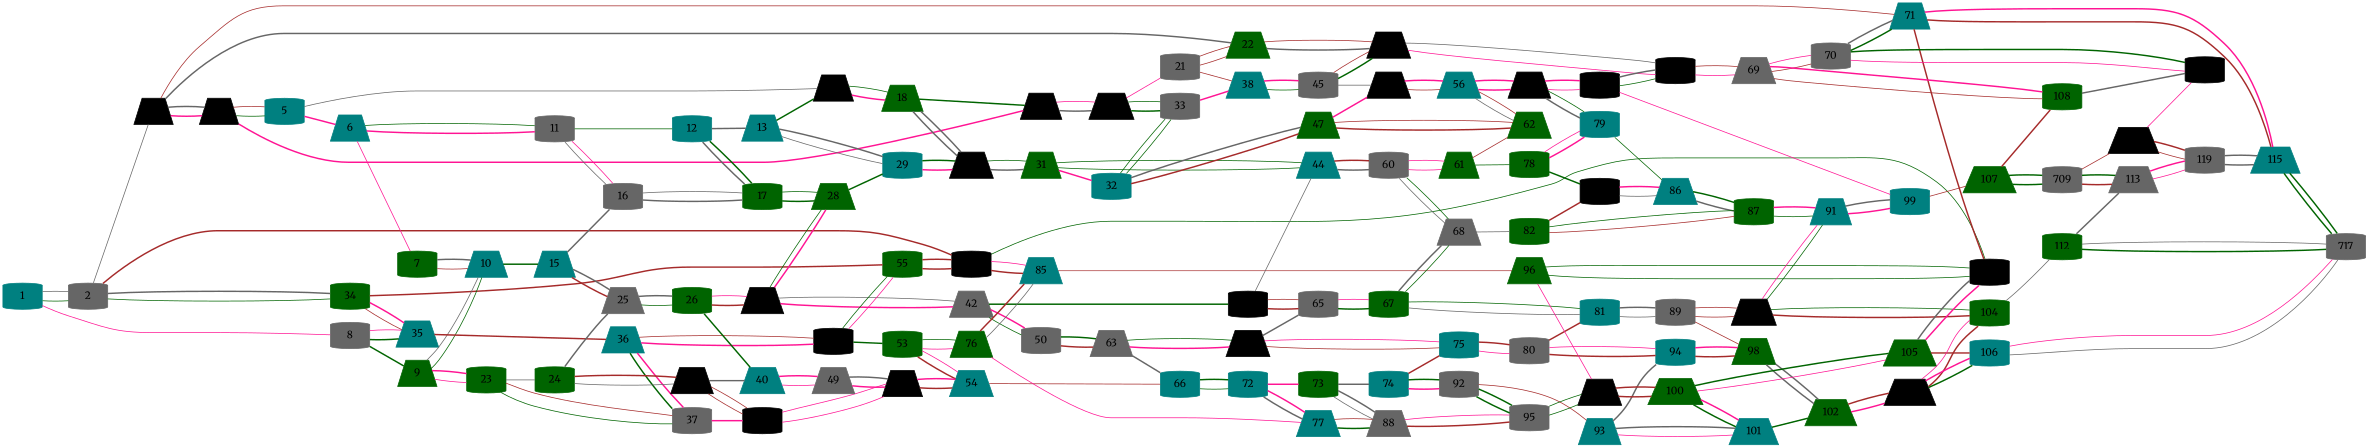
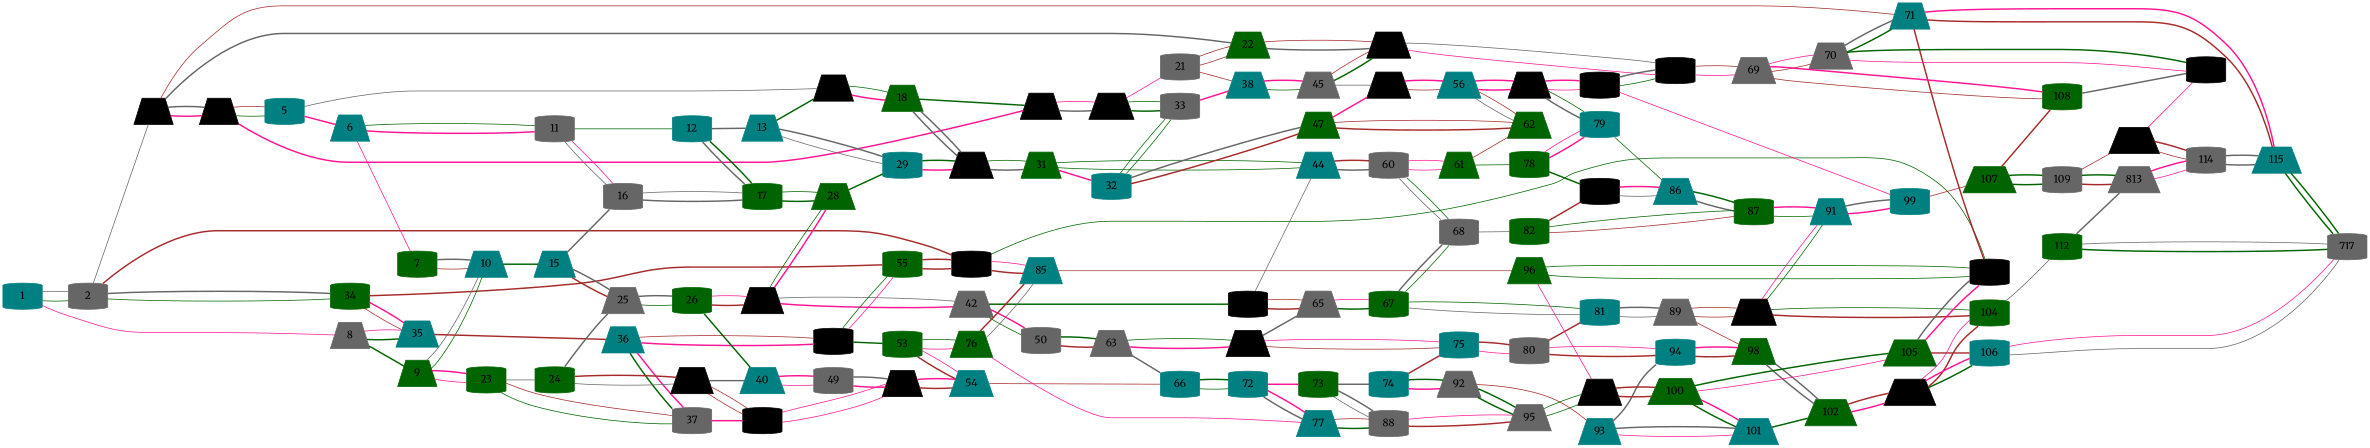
(1831, 56) -> (1831, 56)
(1318, 85) -> (1318, 85)
(2205, 160) -> (2206, 160)
(2062, 180) -> (2062, 180)
(2133, 180) -> (2134, 180)
(1459, 232) -> (1459, 232)
(1318, 304) -> (1318, 304)
(1675, 312) -> (1675, 312)
(350, 336) -> (350, 336)
(833, 381) -> (833, 381)
(1459, 384) -> (1459, 384)
(1529, 418) -> (1529, 418)
(1389, 424) -> (1389, 424)
